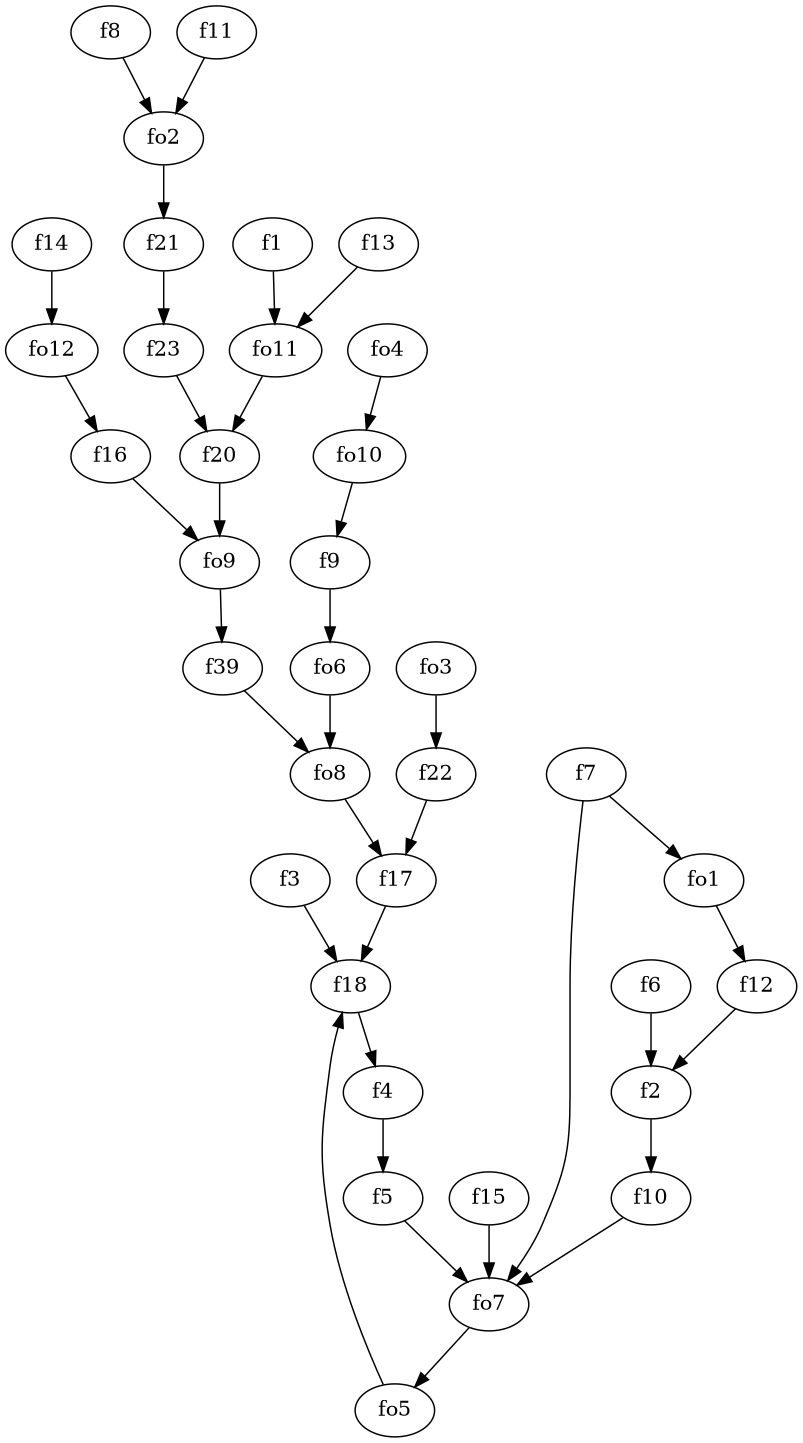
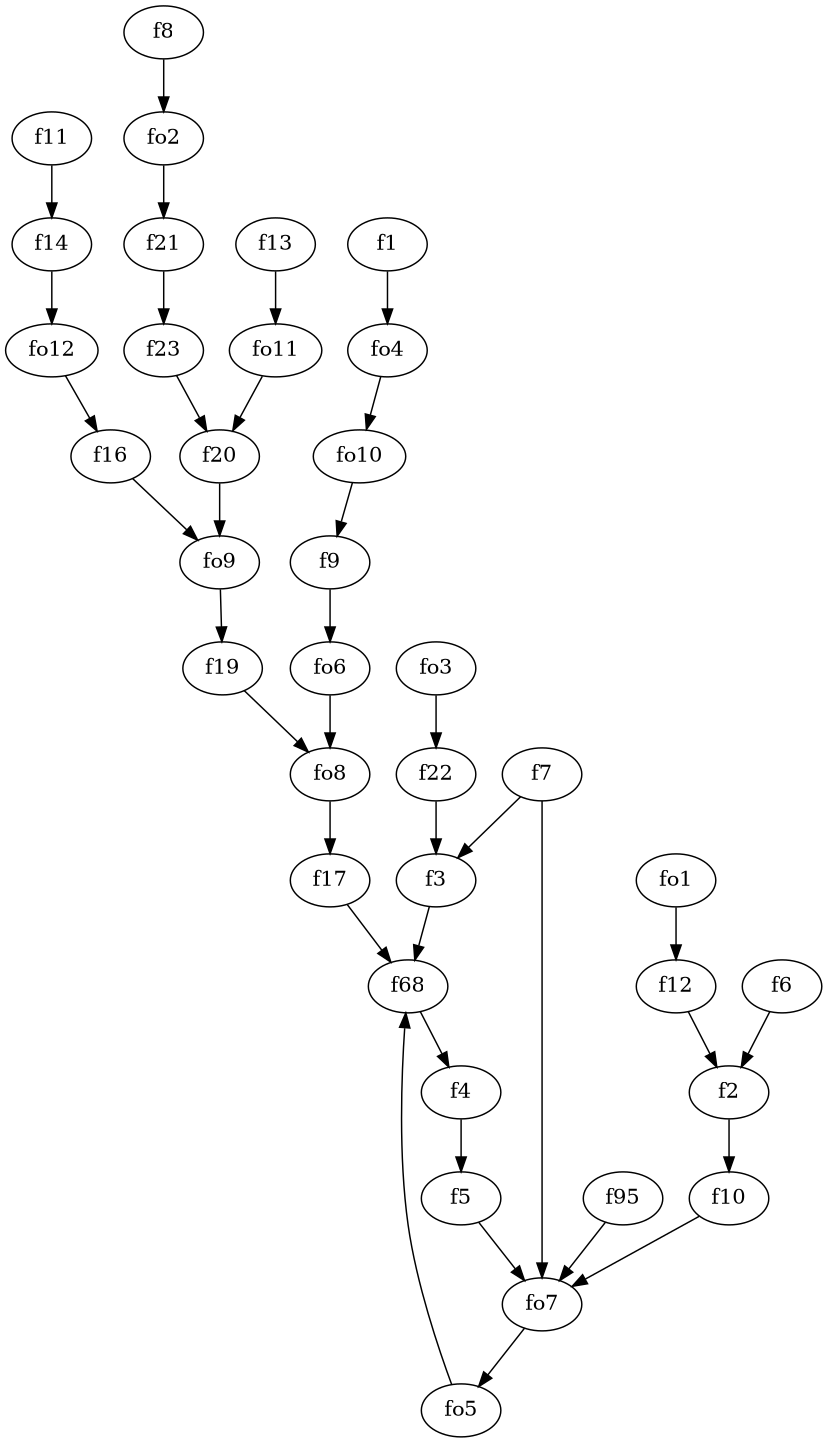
(194, 79) -> (52, 184)
(274, 290) -> (387, 290)
(223, 668) -> (223, 668)
(419, 820) -> (436, 820)
(639, 822) -> (495, 822)
(351, 986) -> (408, 986)
(489, 1198) -> (623, 1198)
